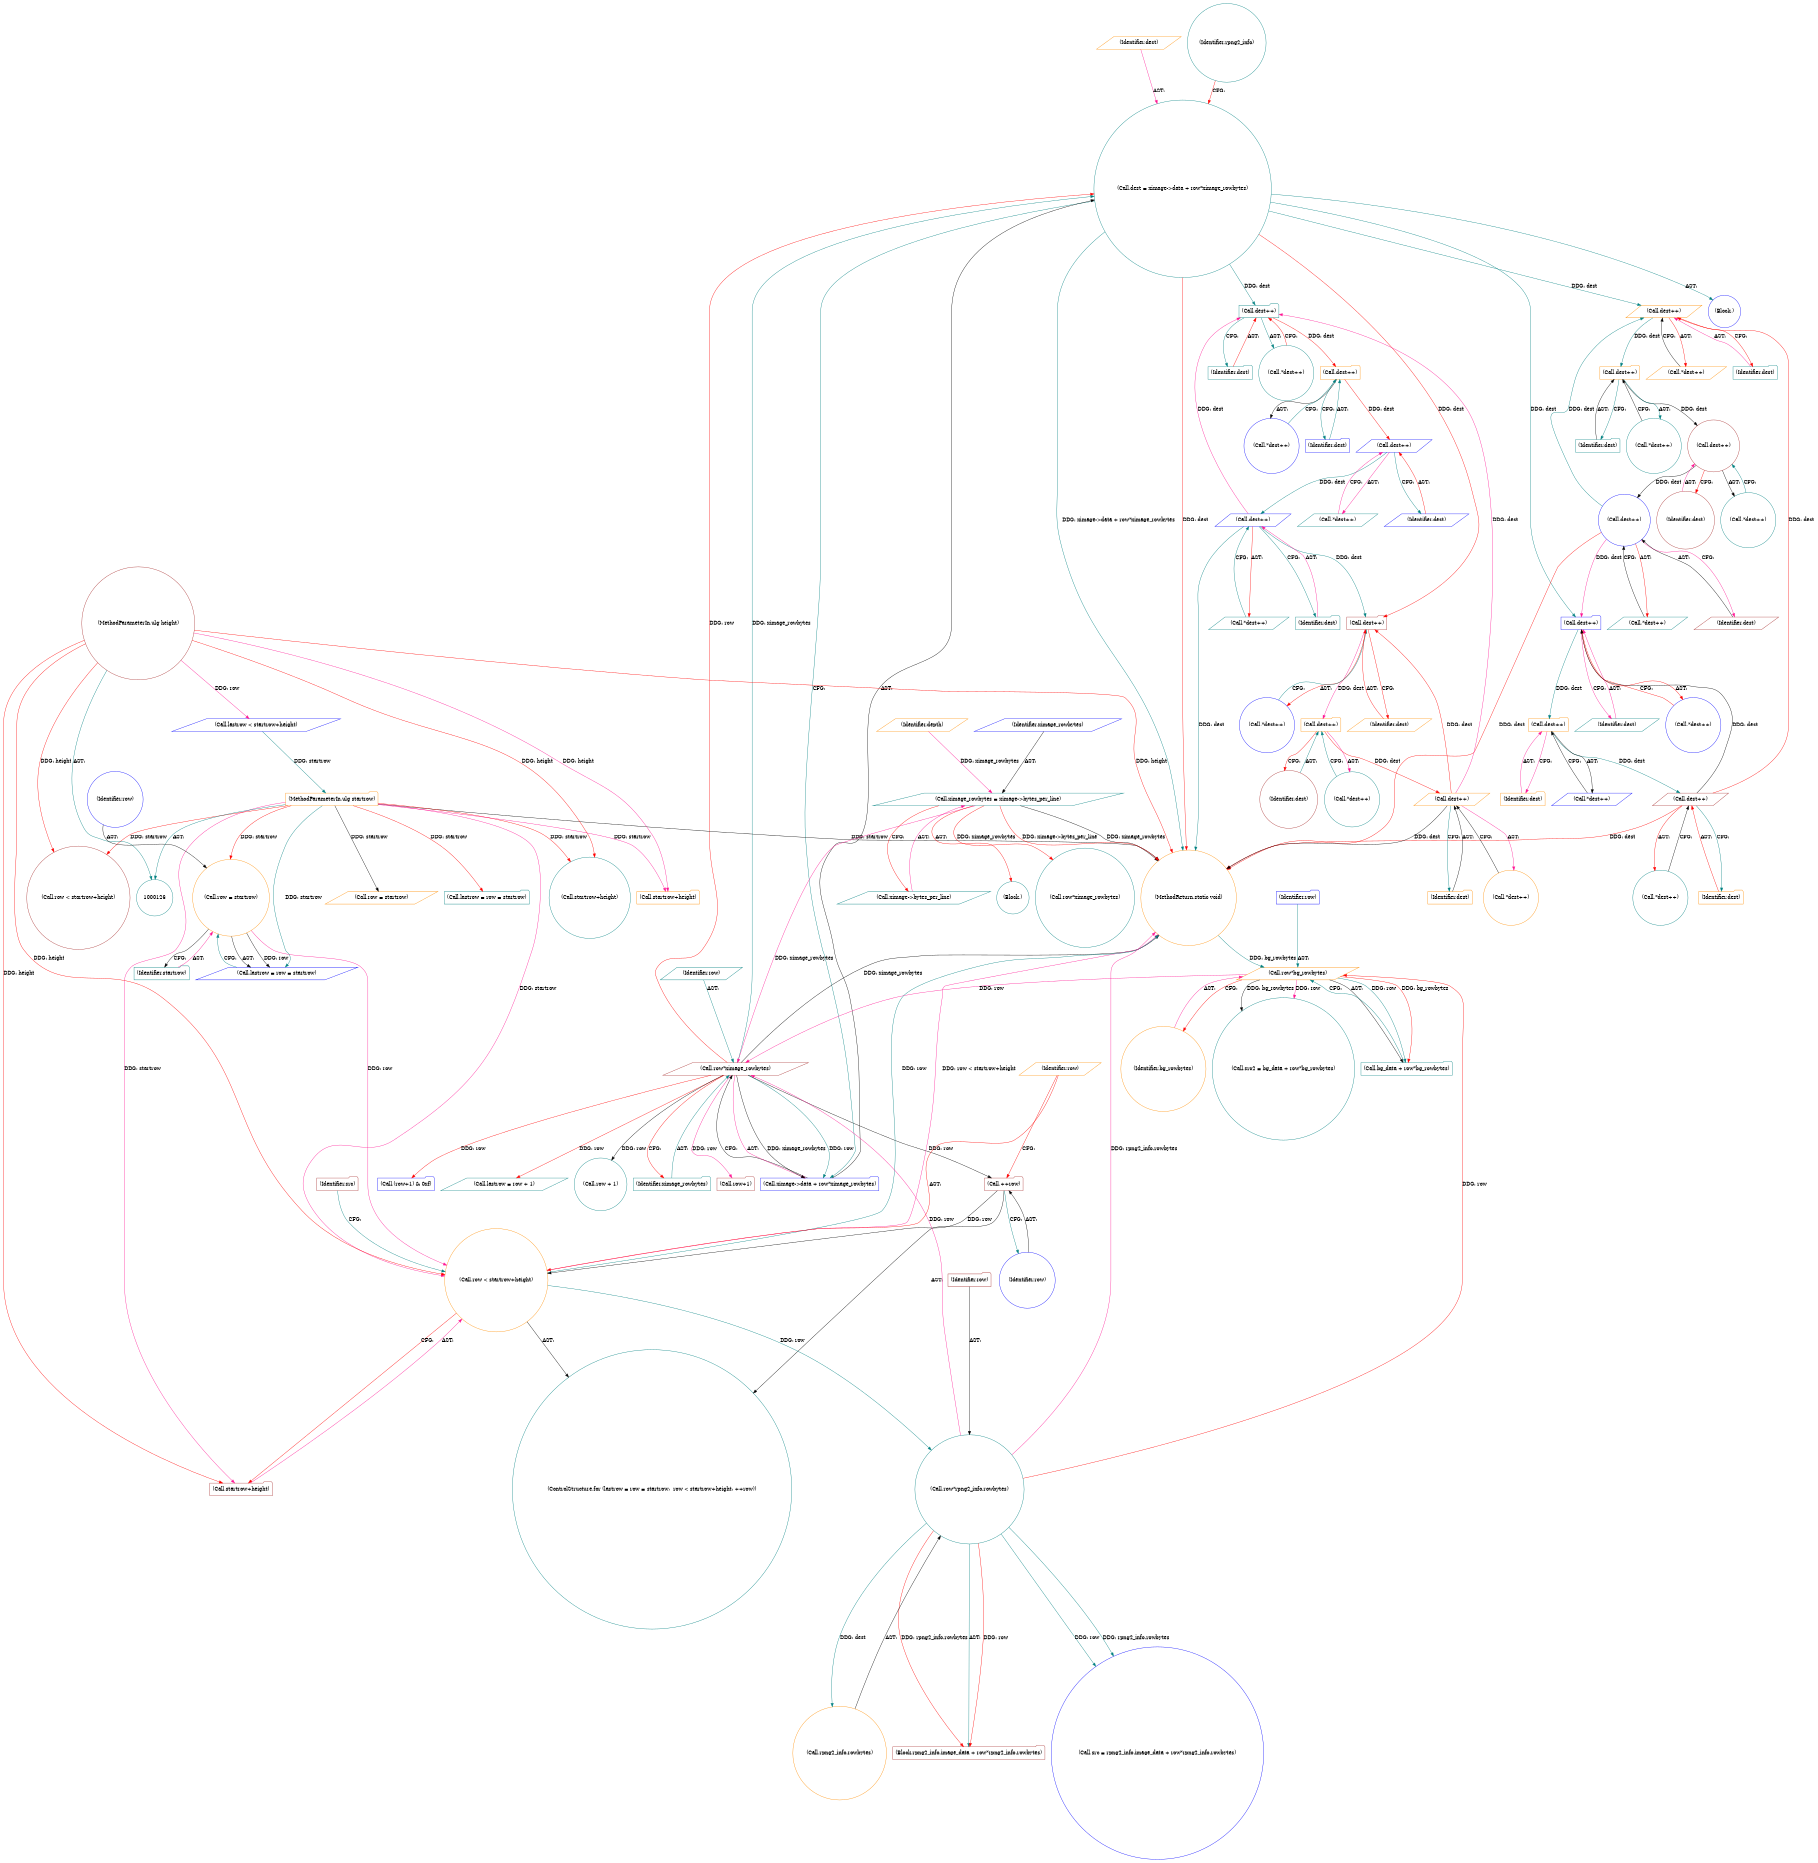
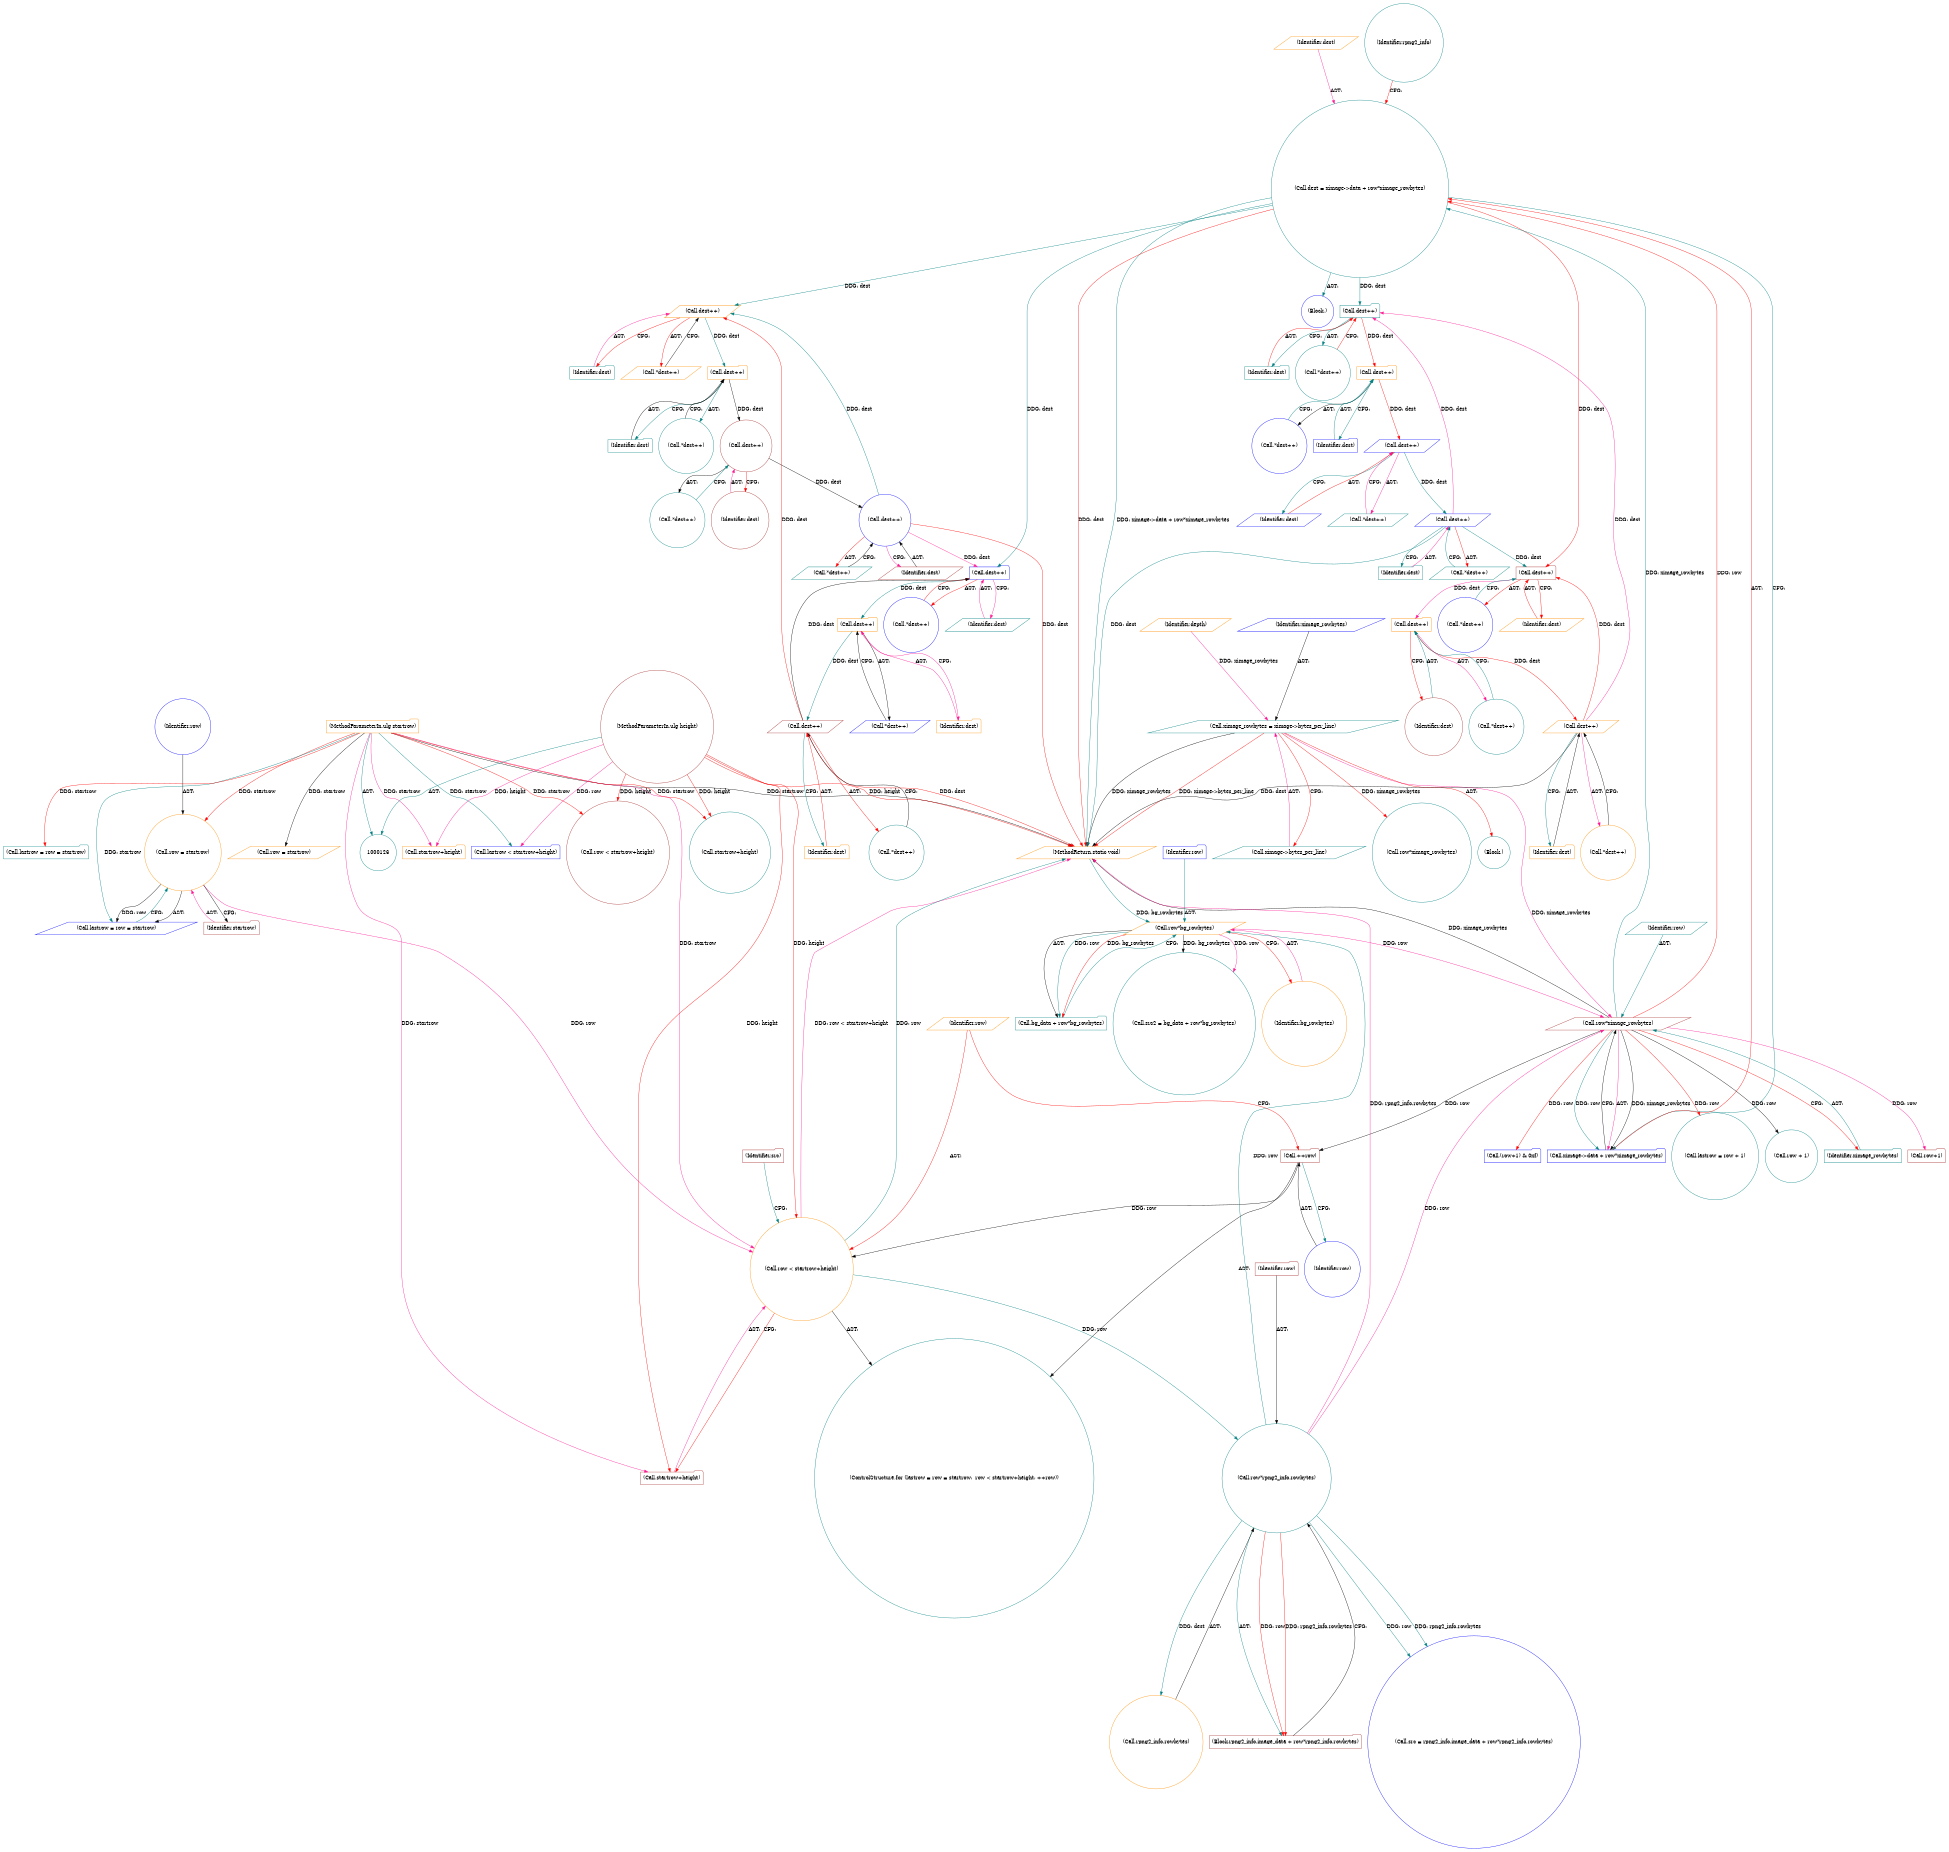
(909, 668) -> (1751, 608)
(256, 725) -> (516, 853)
(293, 761) -> (444, 790)
(1189, 898) -> (1087, 853)
(162, 974) -> (232, 928)
(504, 1184) -> (1715, 1156)
(1441, 1322) -> (1279, 1107)
none -> (1354, 1637)
